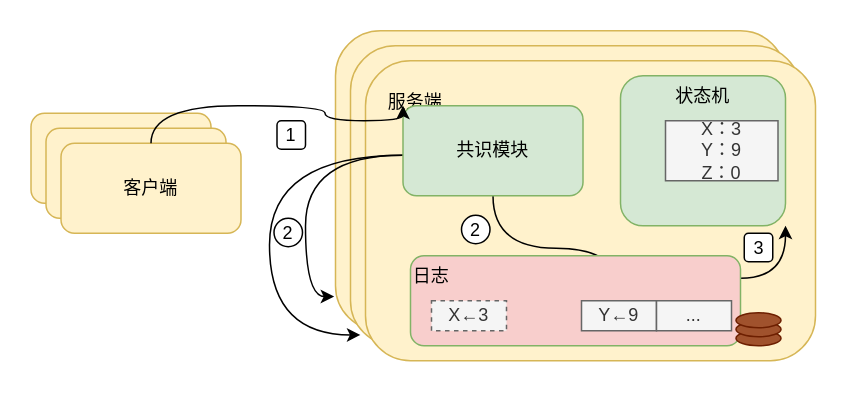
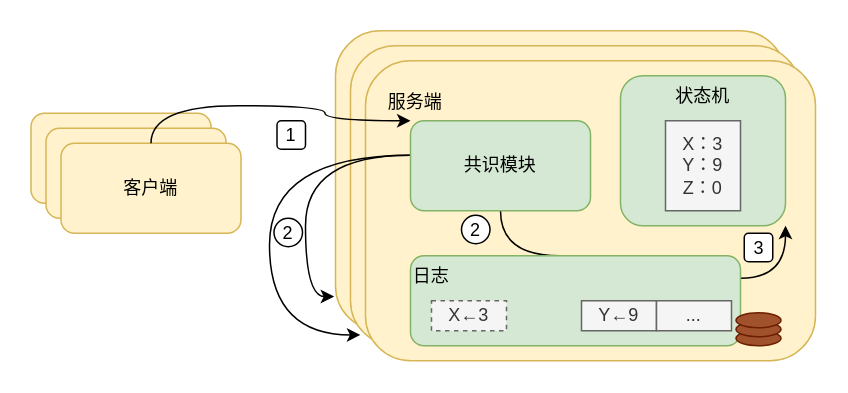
(493, 151) -> (500, 166)
(722, 151) -> (703, 166)
(575, 301) -> (575, 301)
